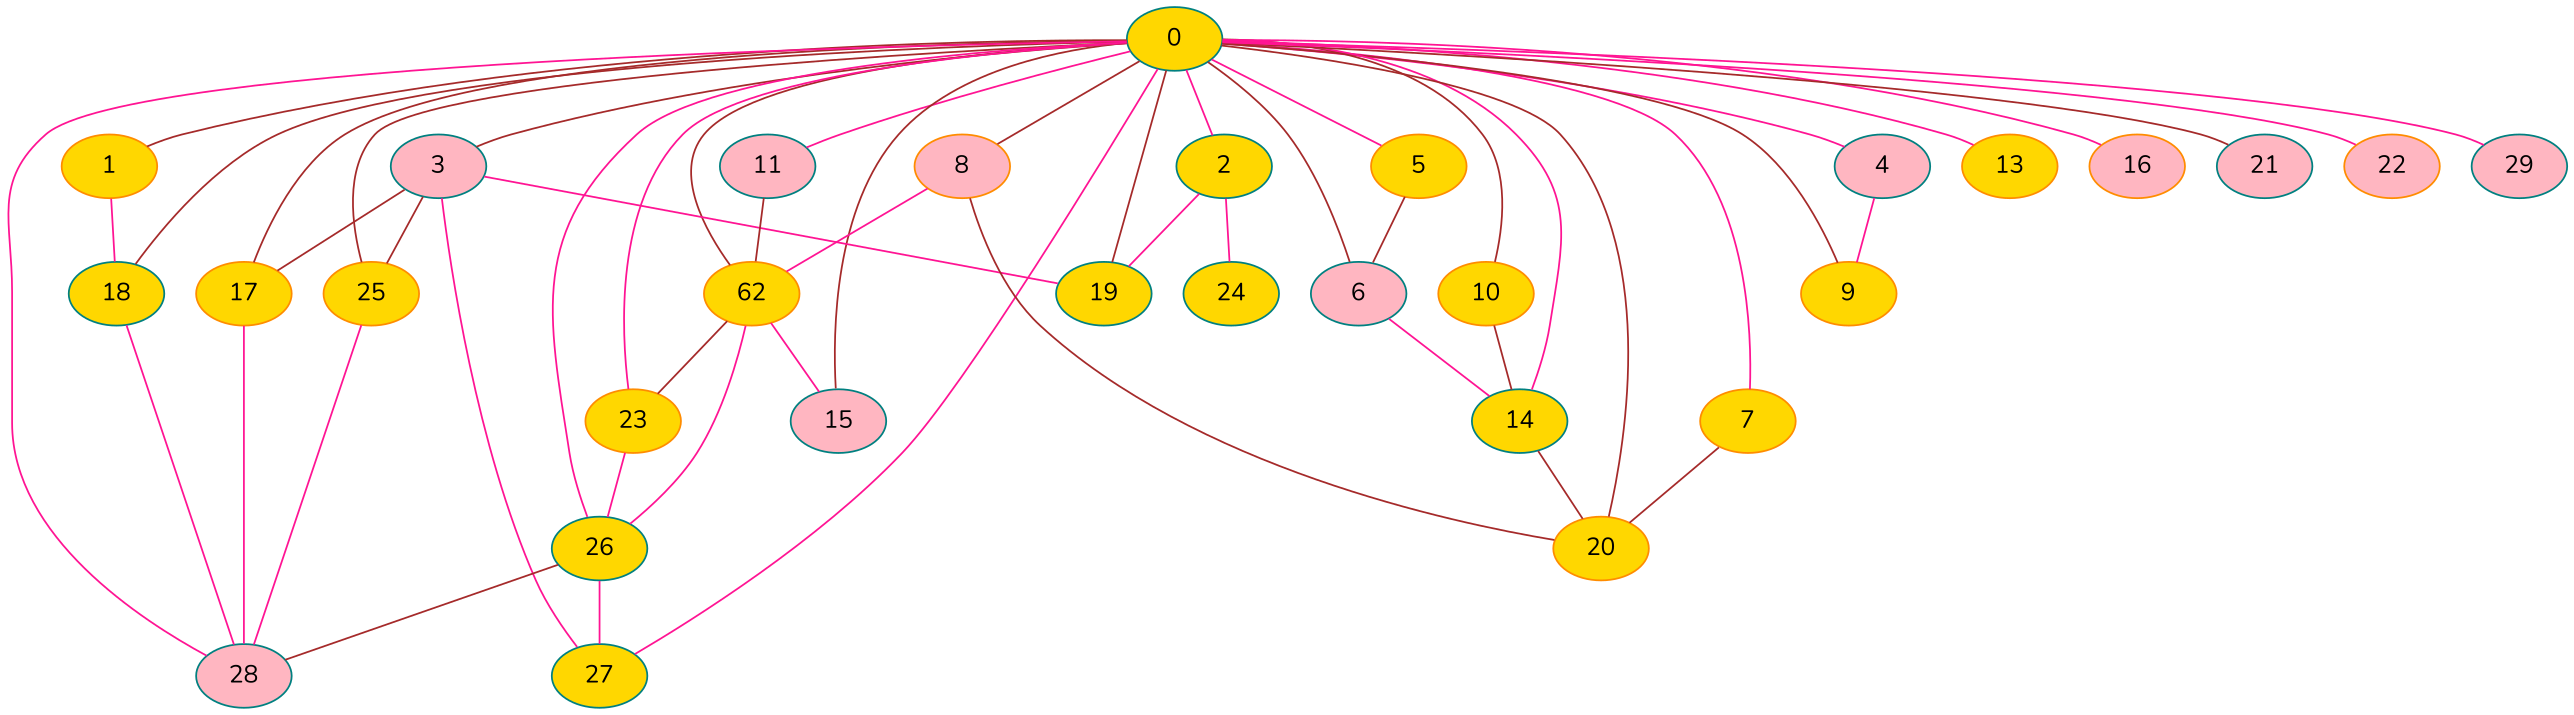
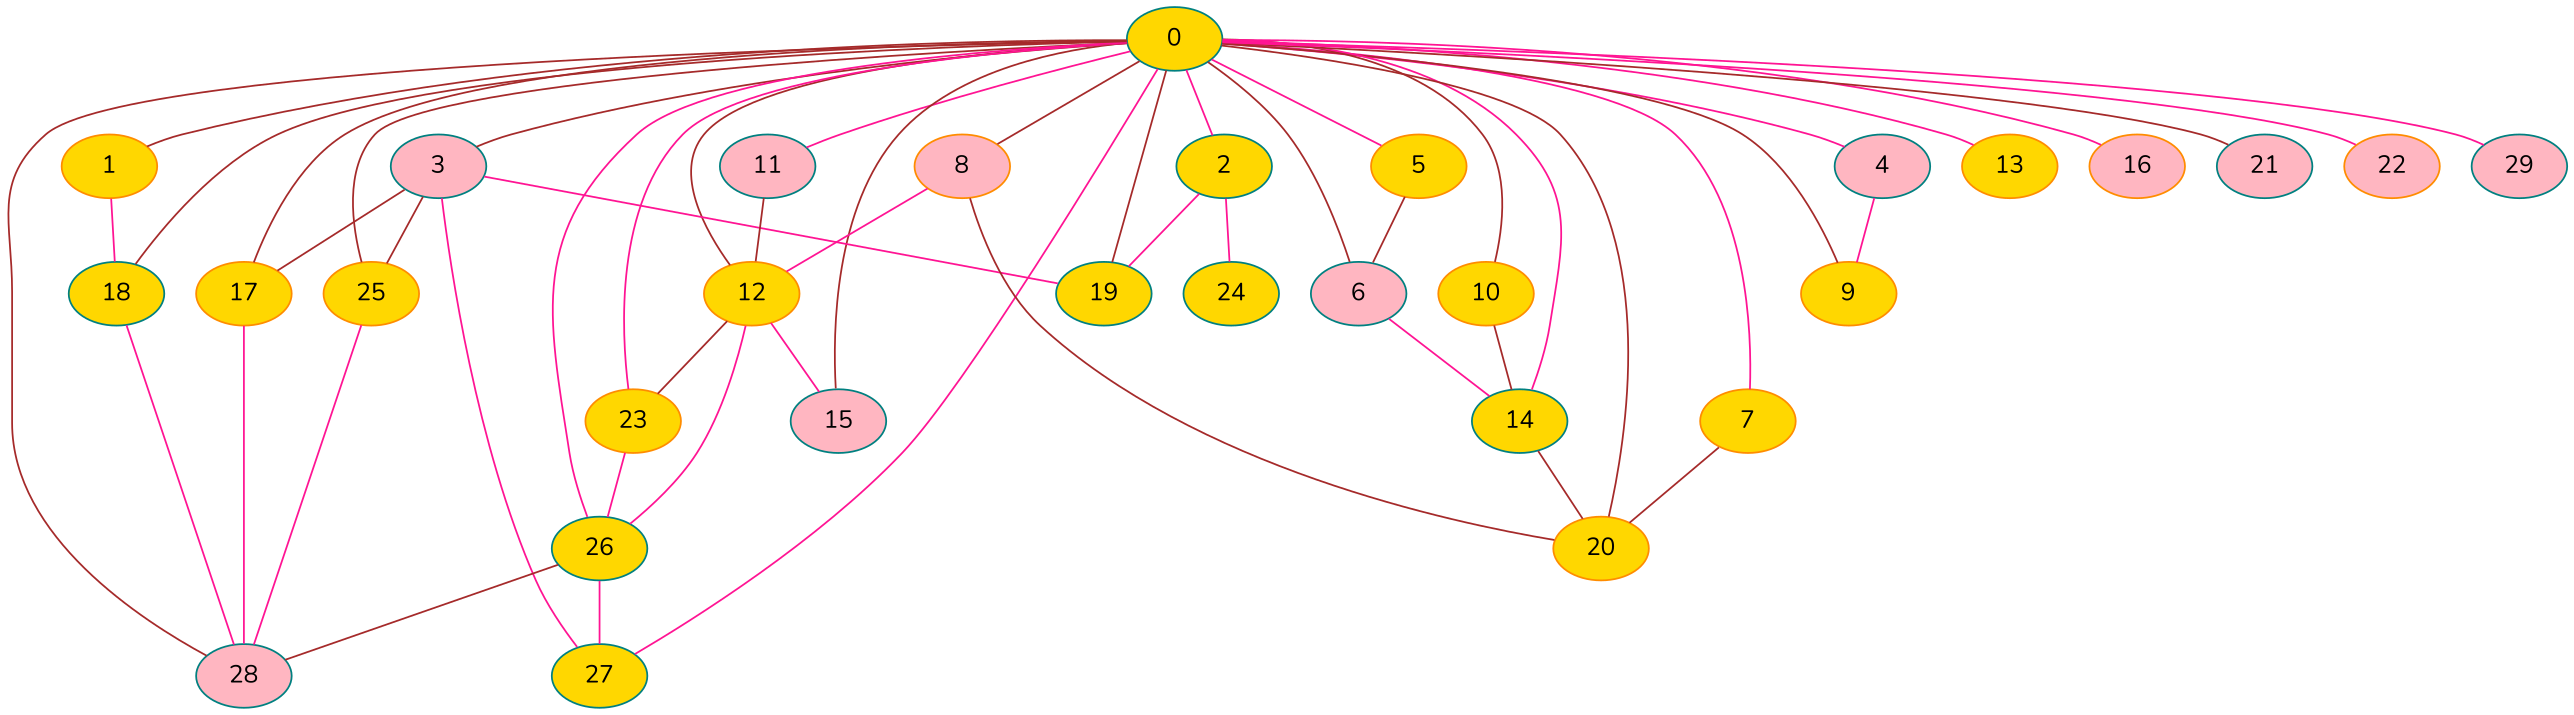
(275, 84) -> (275, 84)
(752, 294) -> (752, 294)
